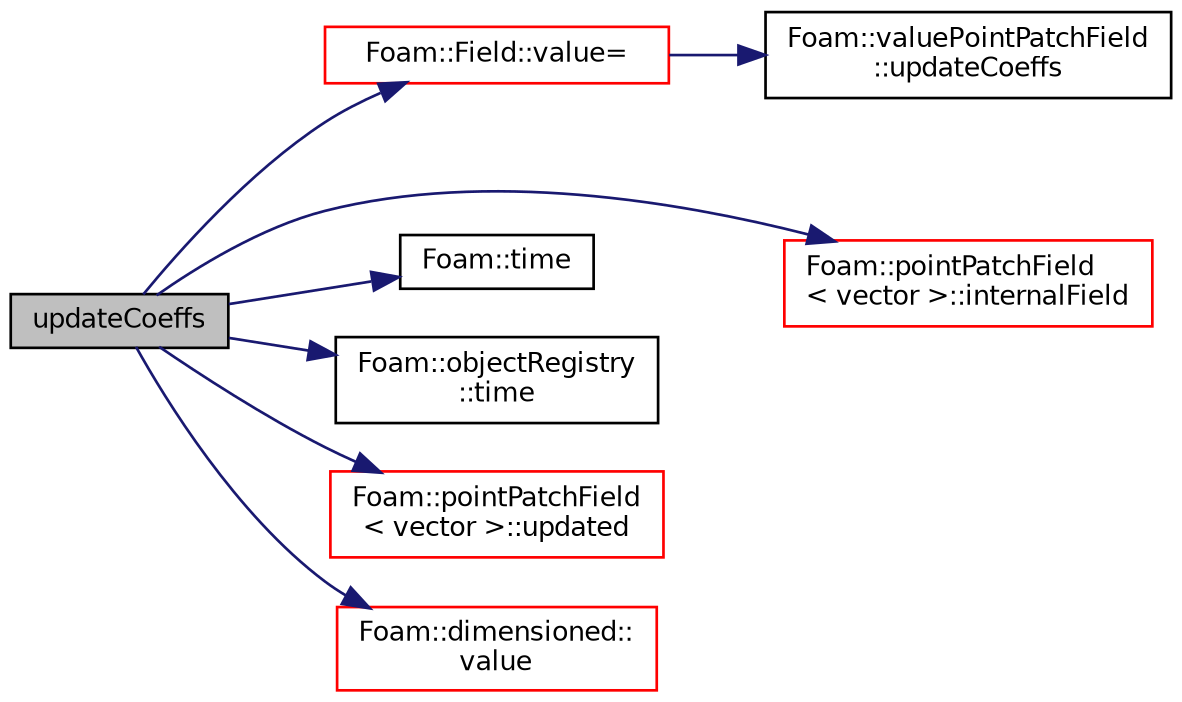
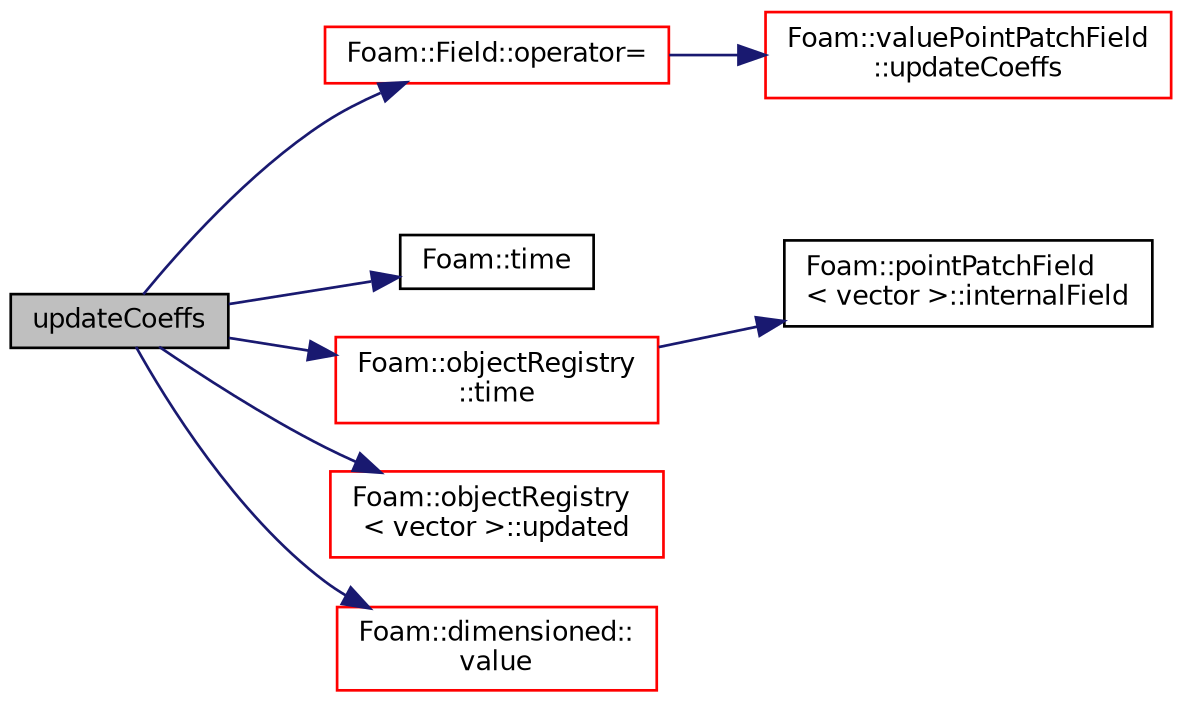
(497, 55) -> (497, 55)
(968, 55) -> (968, 55)
(473, 192) -> (708, 337)
(968, 283) -> (968, 283)
(497, 380) -> (497, 380)
(497, 514) -> (497, 514)
